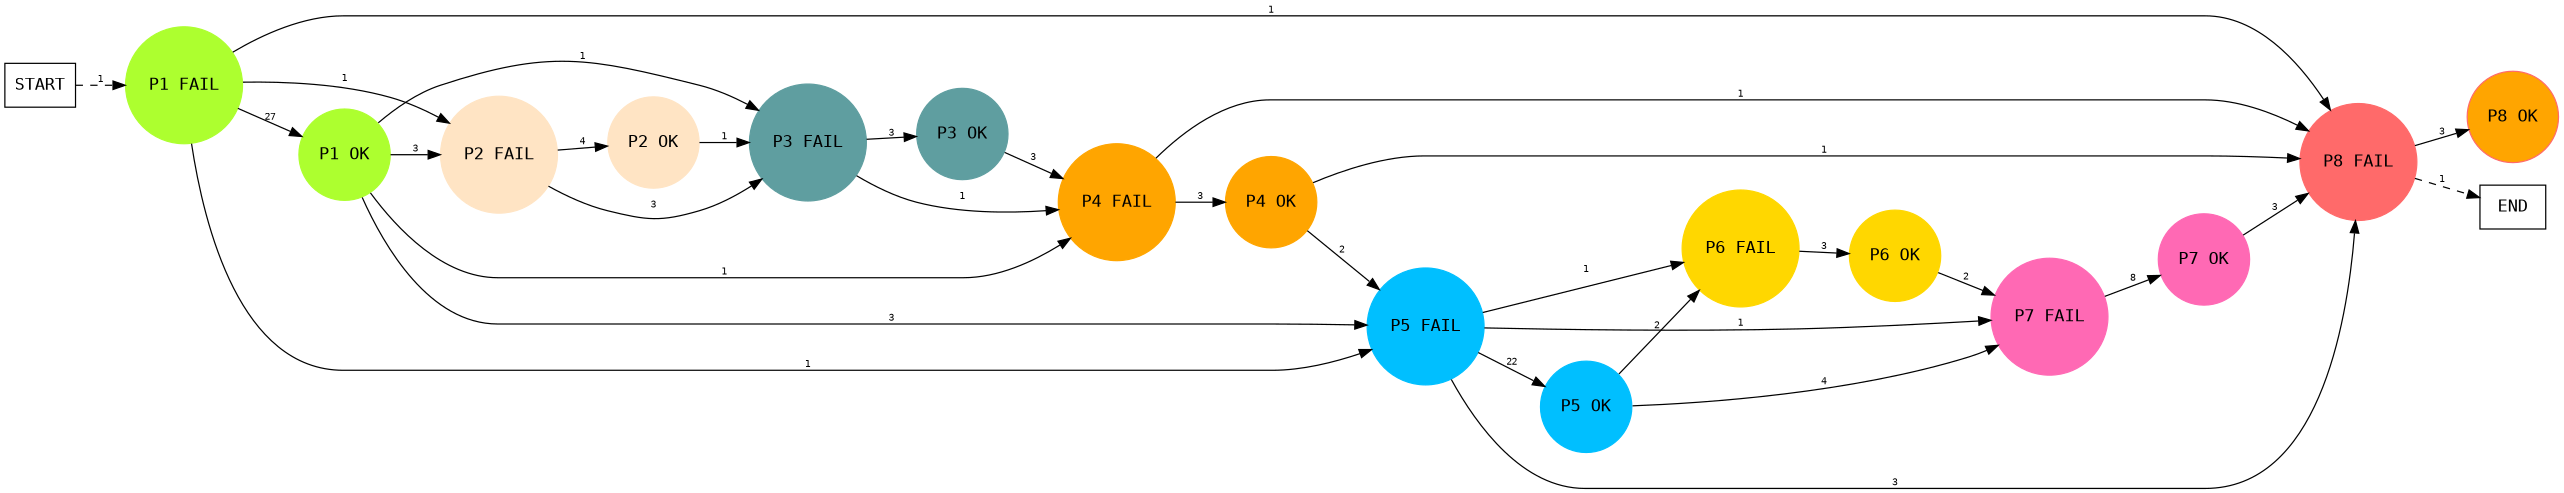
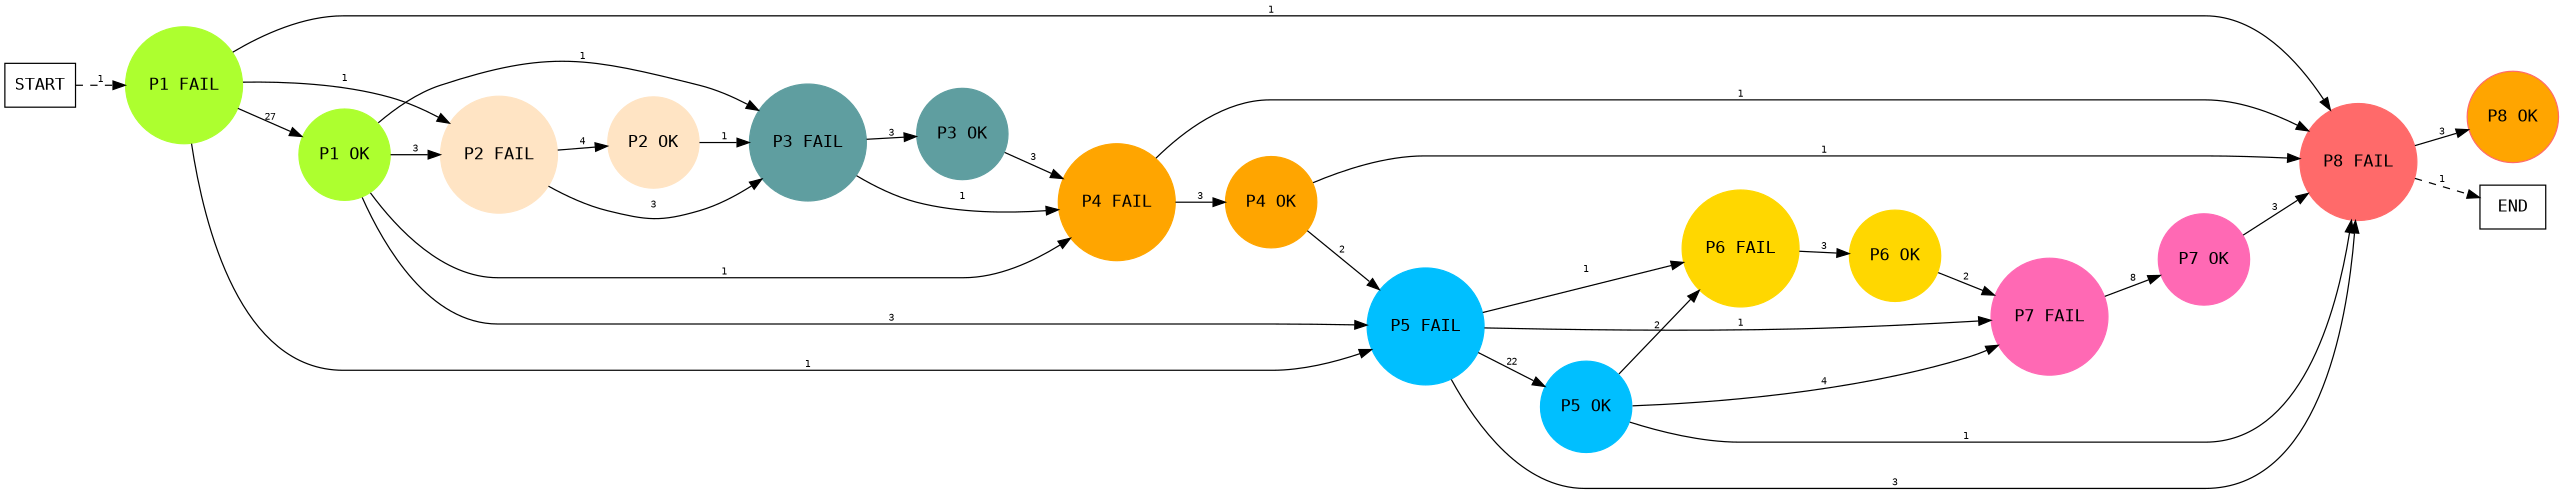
none -> (2054, 442)
